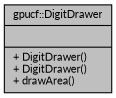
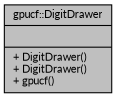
(44, 81) -> (34, 81)
